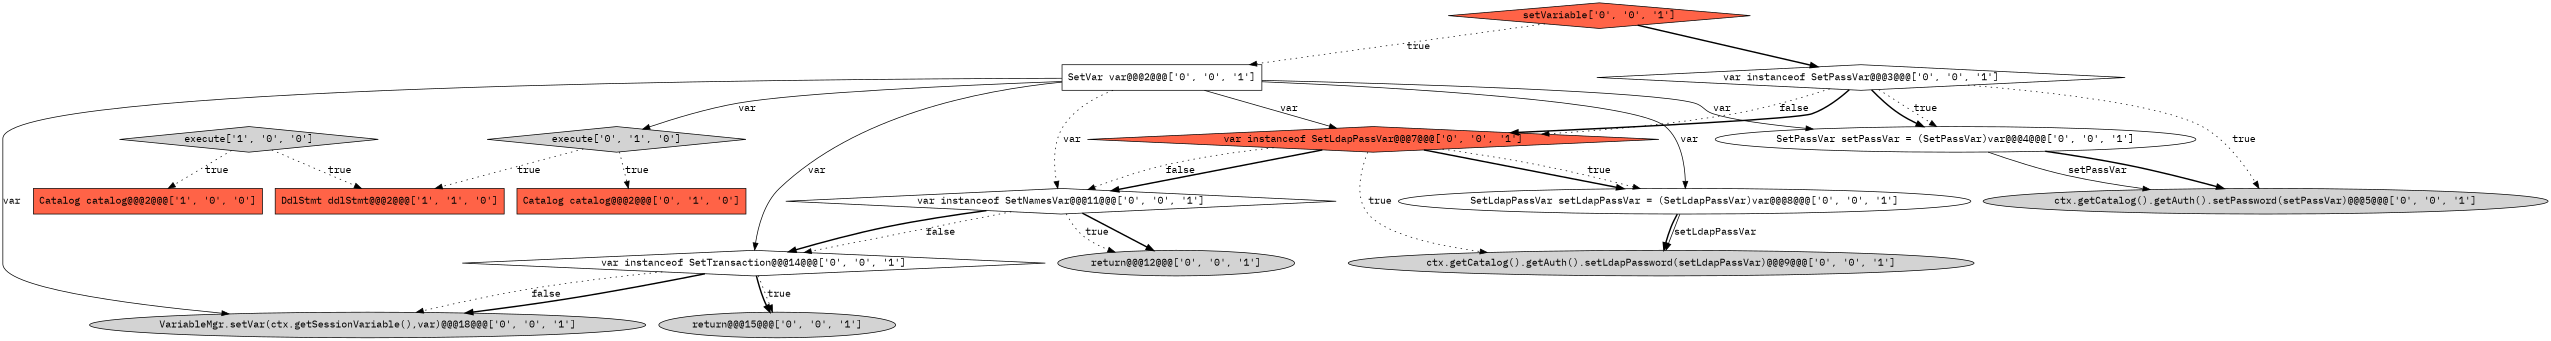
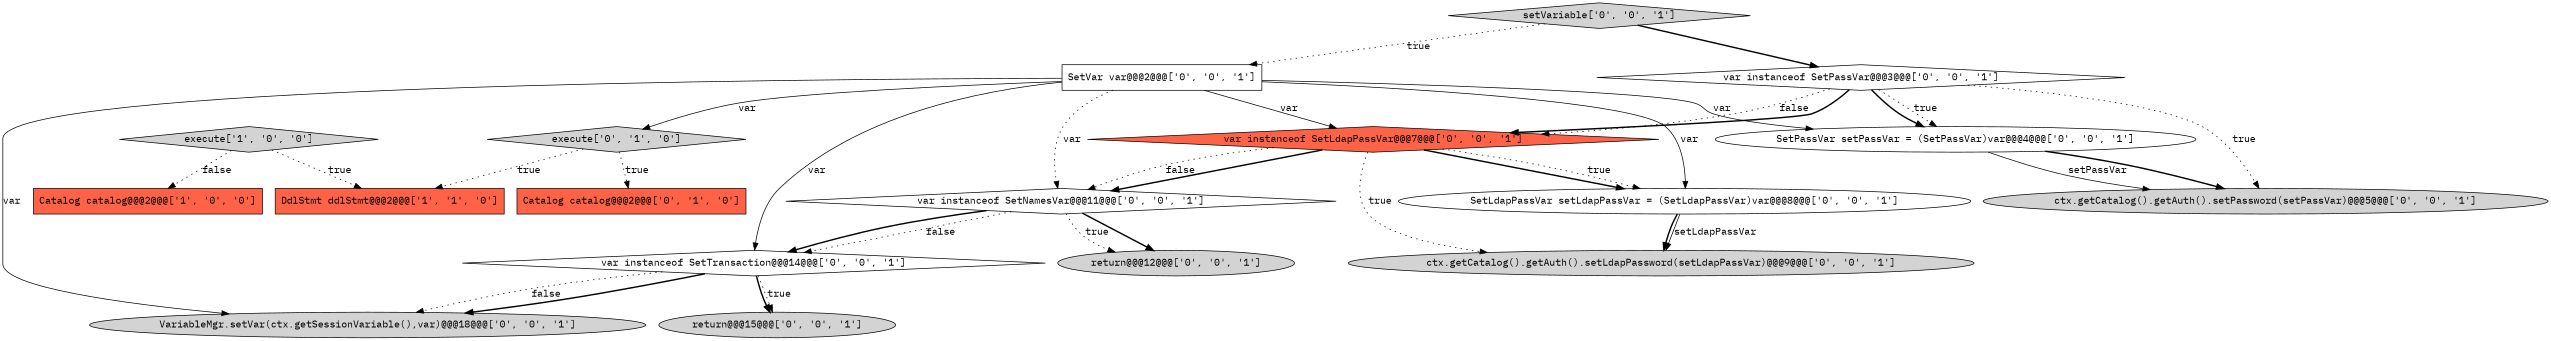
(1599, 16) -> (1599, 16)
(217, 170) -> (217, 170)
